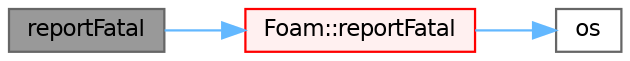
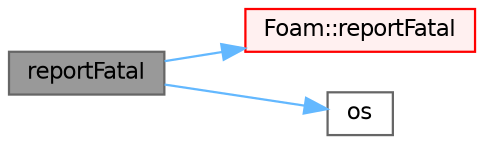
(504, 30) -> (234, 95)
